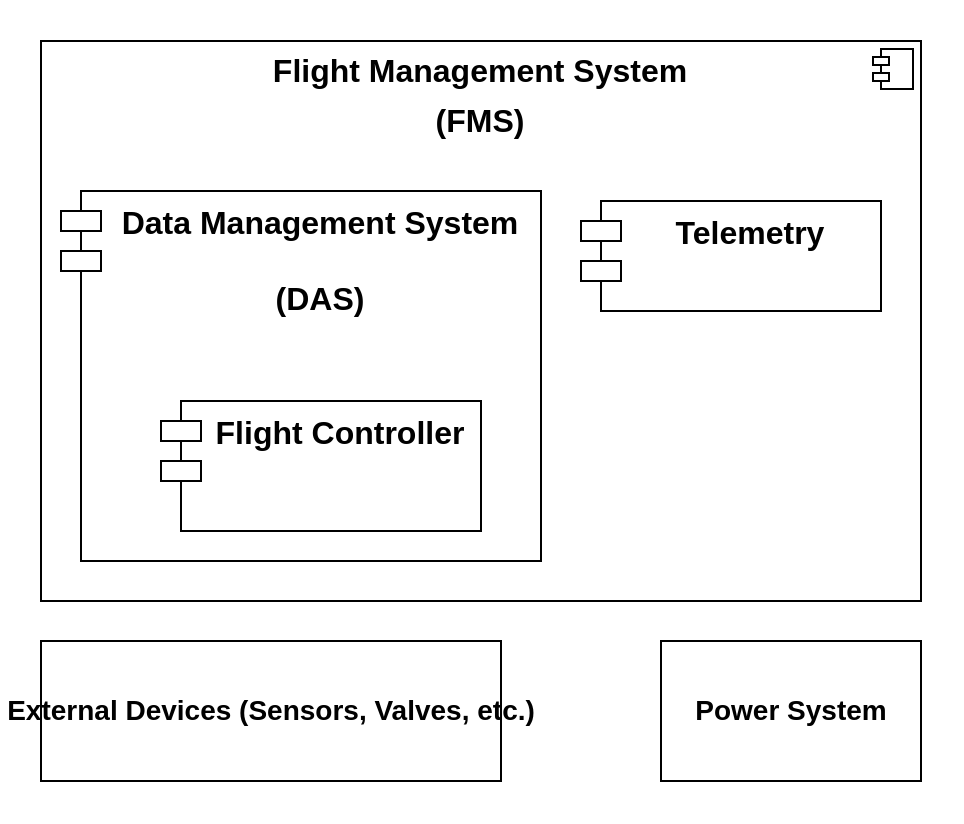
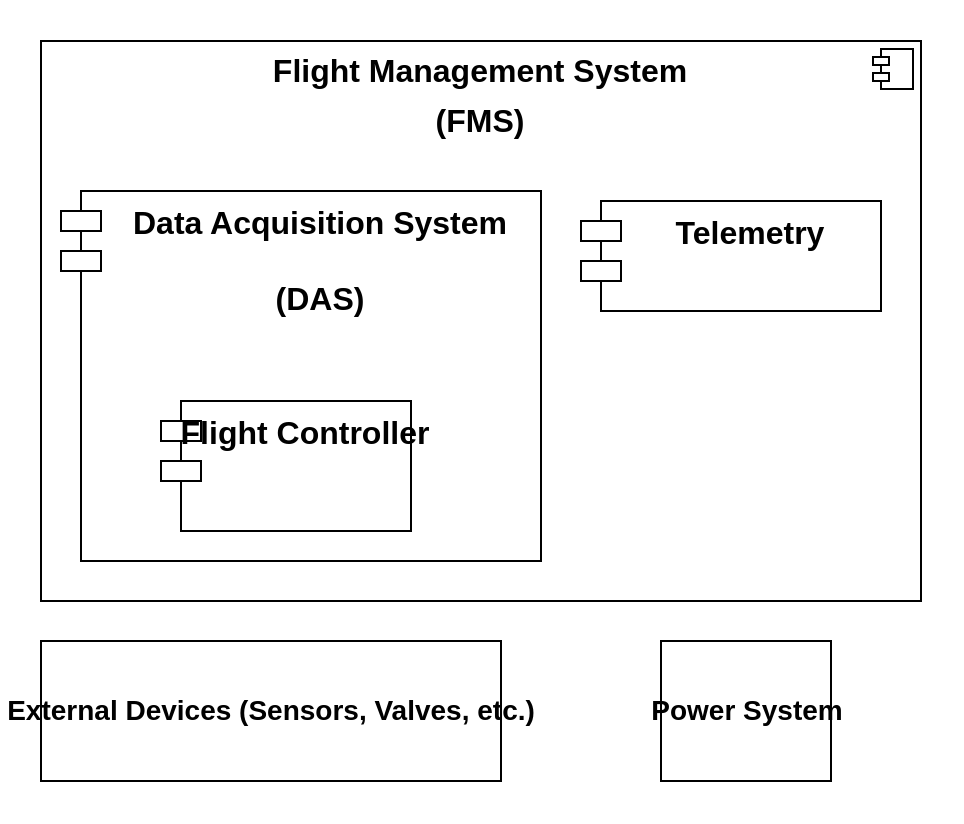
(320, 223) -> (320, 223)
(321, 466) -> (286, 466)
(791, 711) -> (746, 711)
